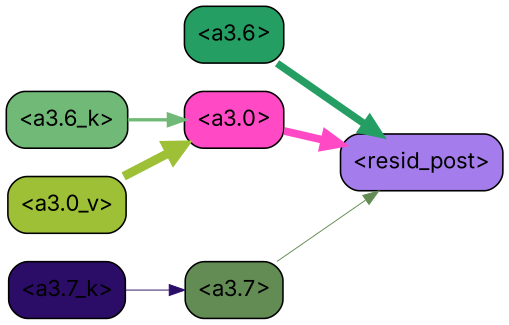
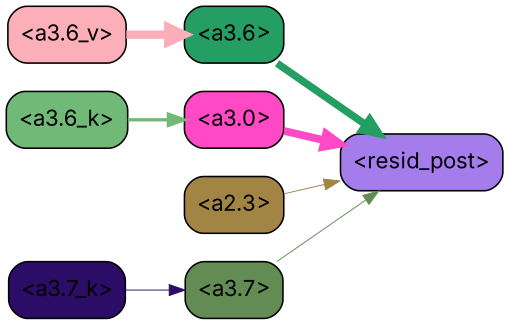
none -> (67, 35)
(67, 205) -> none
none -> (234, 205)
